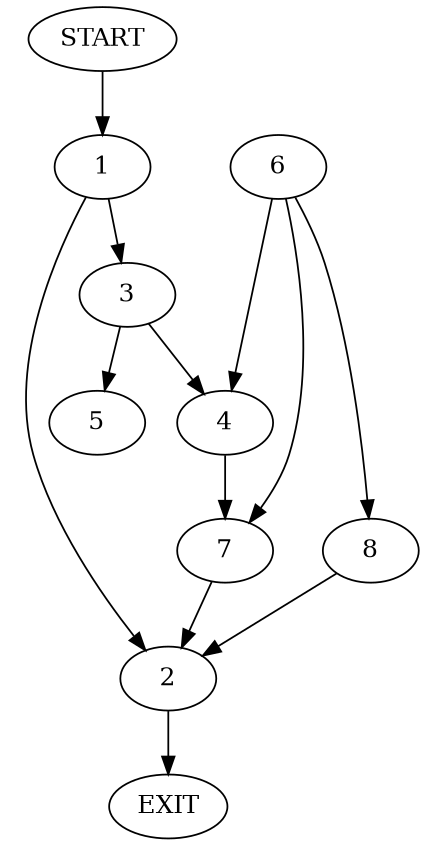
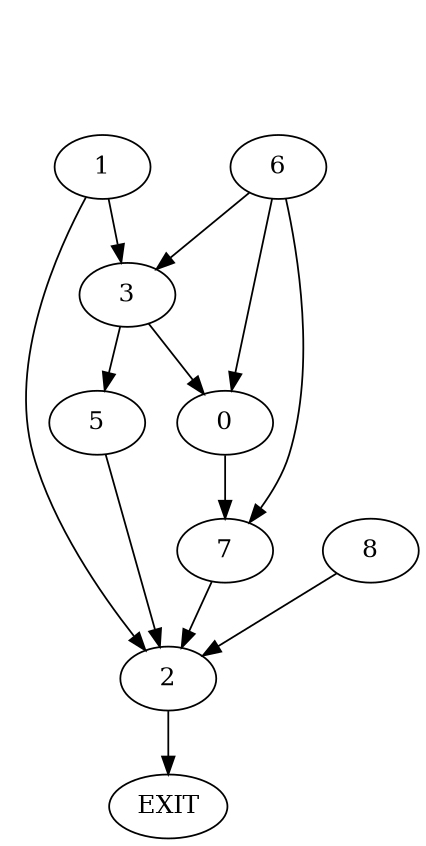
(103, 39) -> none
(345, 345) -> (210, 225)
(225, 423) -> (225, 423)
none -> (130, 542)
